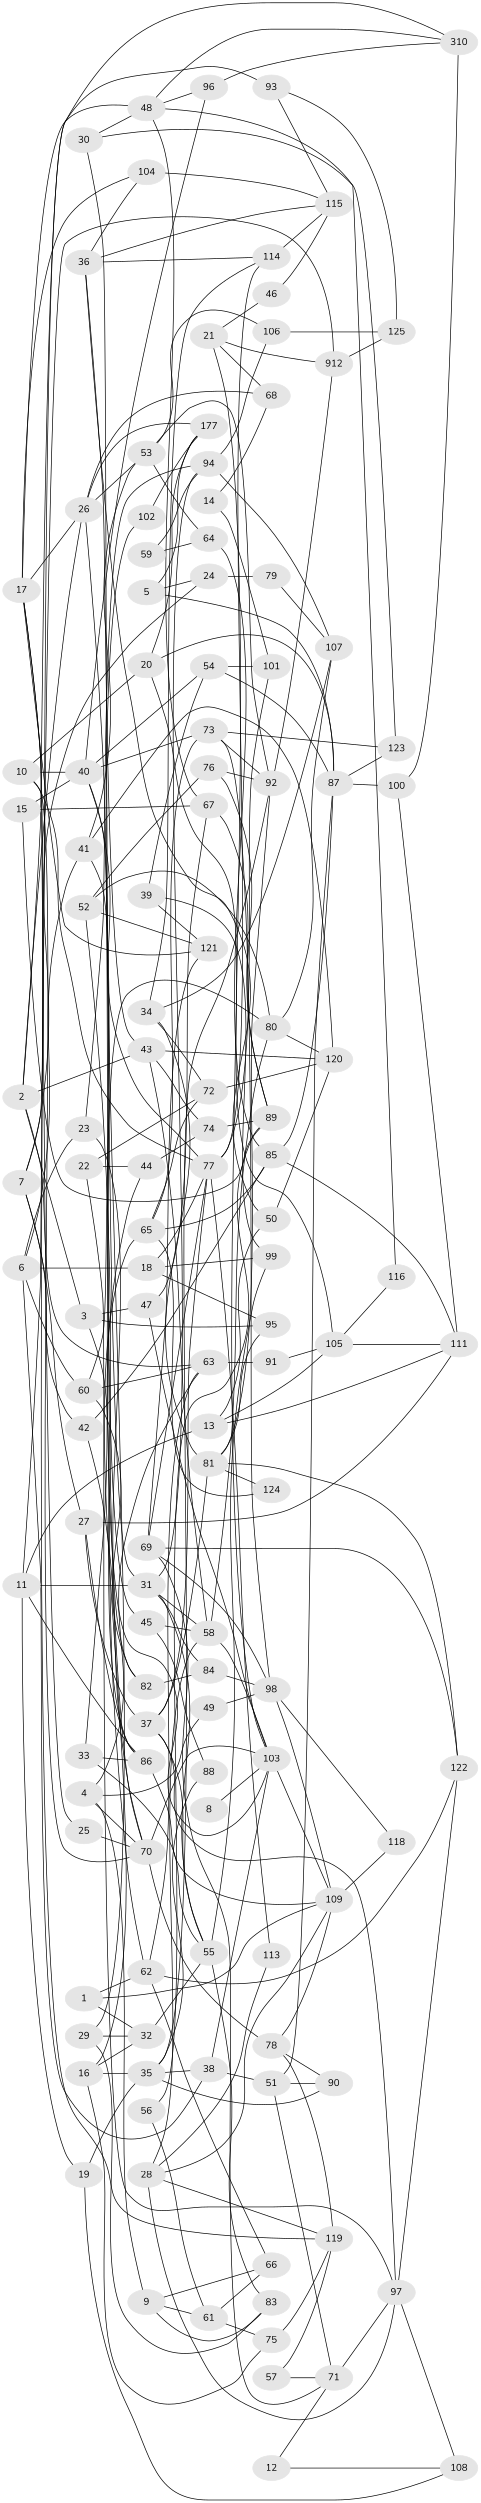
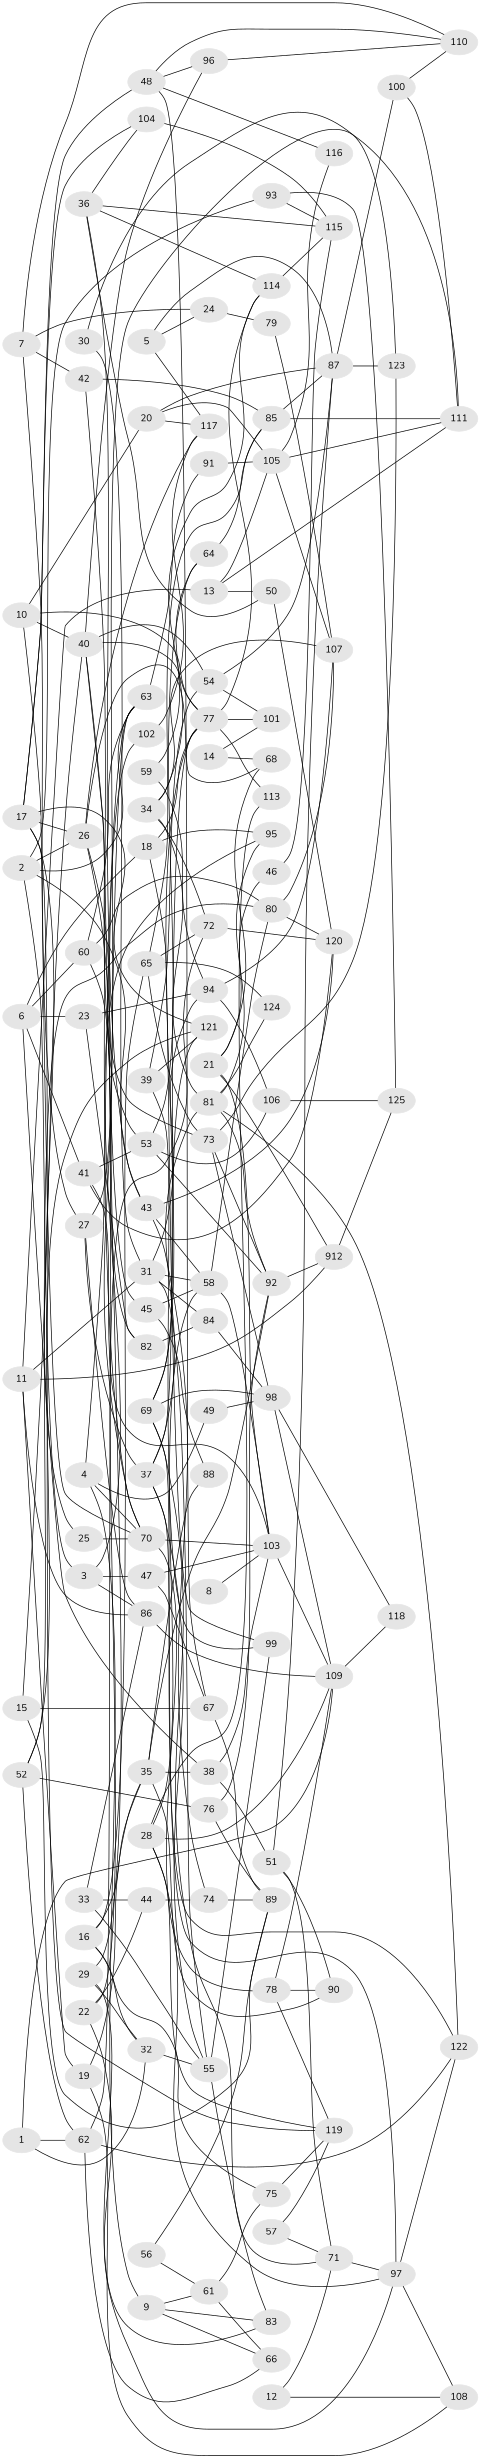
(459, 42) -> (459, 42)
(115, 124) -> none
(209, 426) -> (209, 426)
none -> (303, 556)
